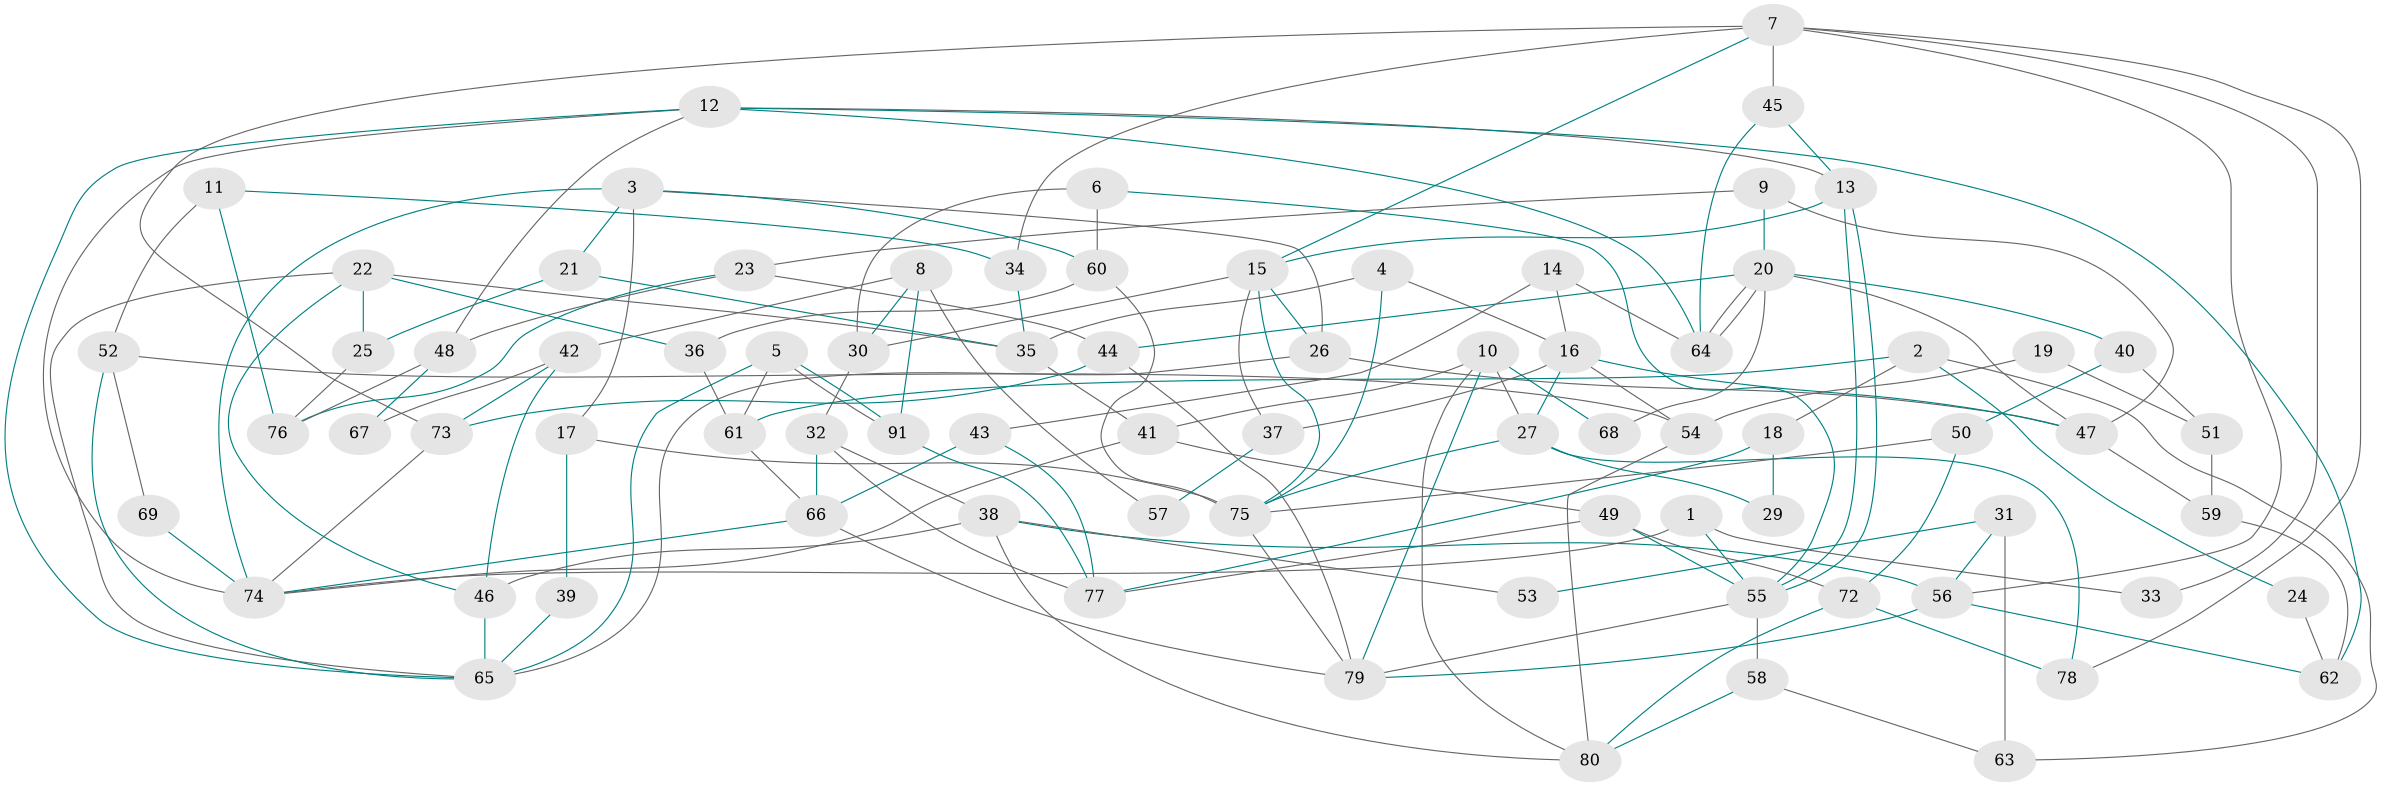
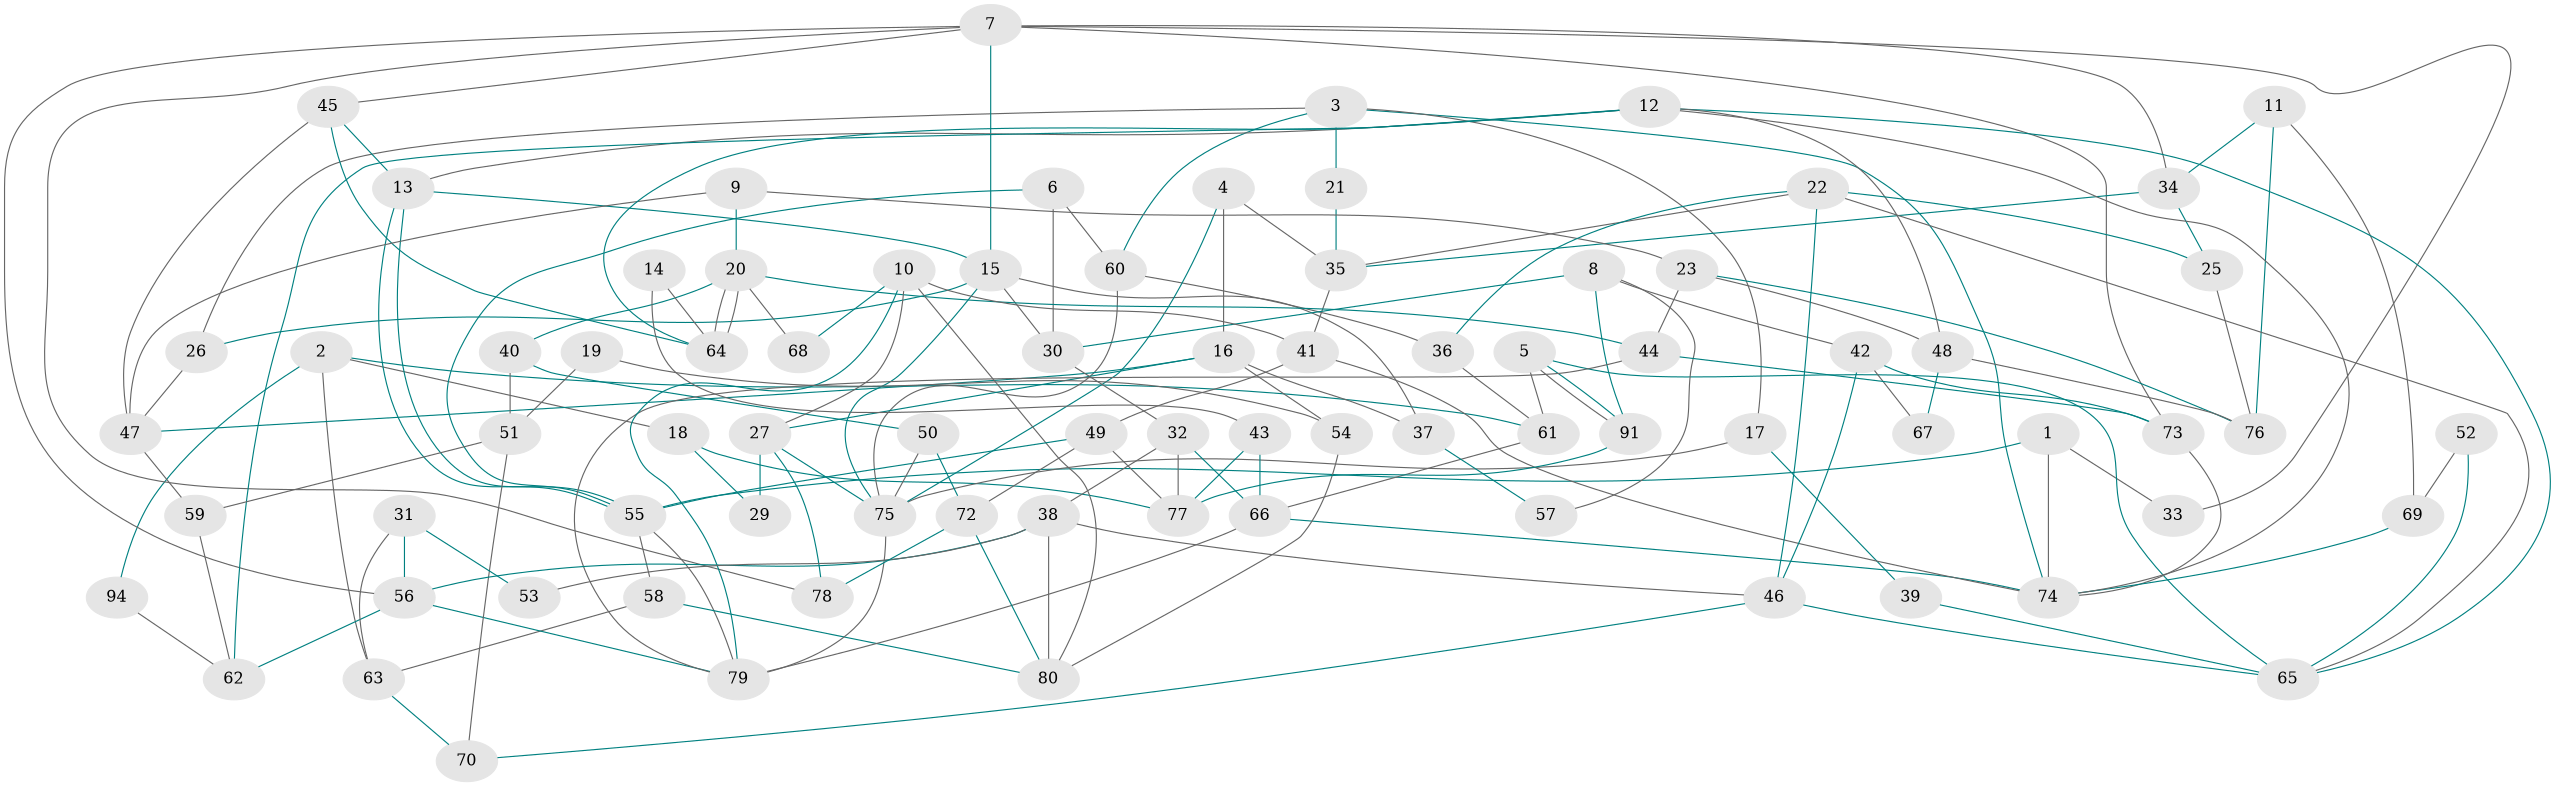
(147, 263) -> (2389, 286)
(461, 310) -> (2190, 230)
(1561, 311) -> none
(1943, 323) -> (179, 248)
(752, 376) -> none
(741, 392) -> none
(2298, 598) -> (117, 598)
none -> (467, 761)
